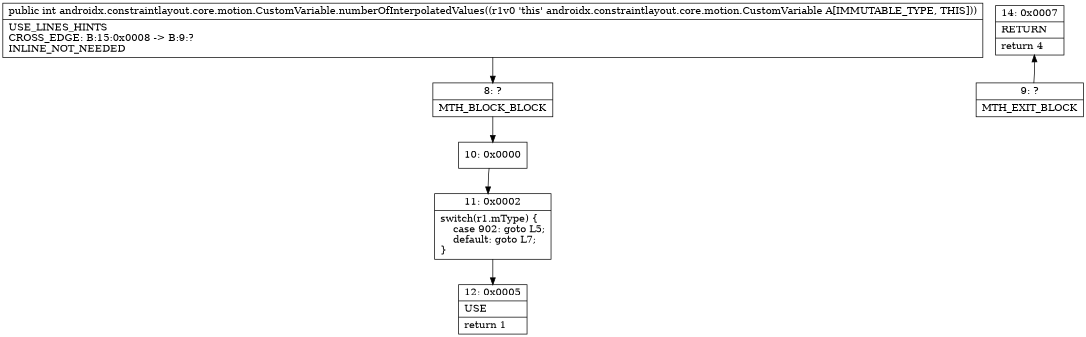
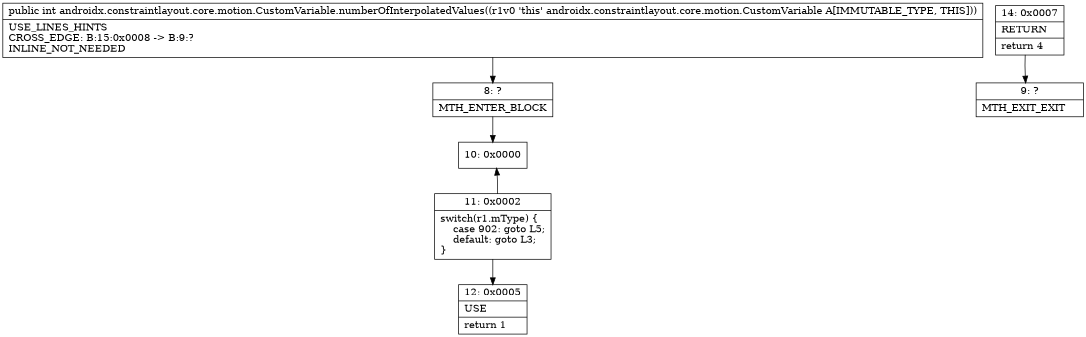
(1034, 73) -> (1025, 65)
(492, 108) -> (493, 108)
(1030, 108) -> (1023, 108)
(488, 177) -> (498, 185)
(488, 240) -> (488, 240)
